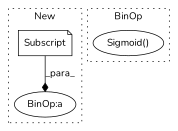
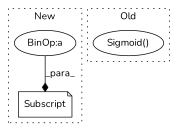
(128, 17) -> (128, 17)
(45, 69) -> (45, 69)
